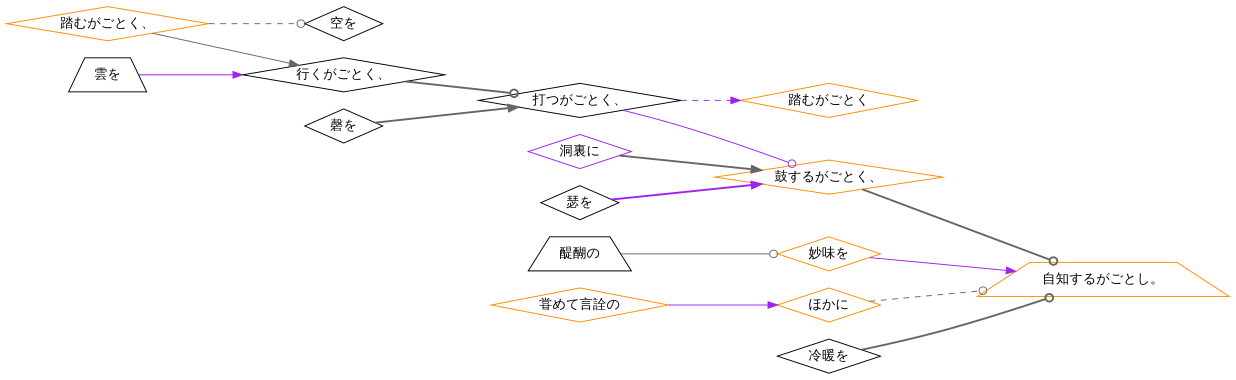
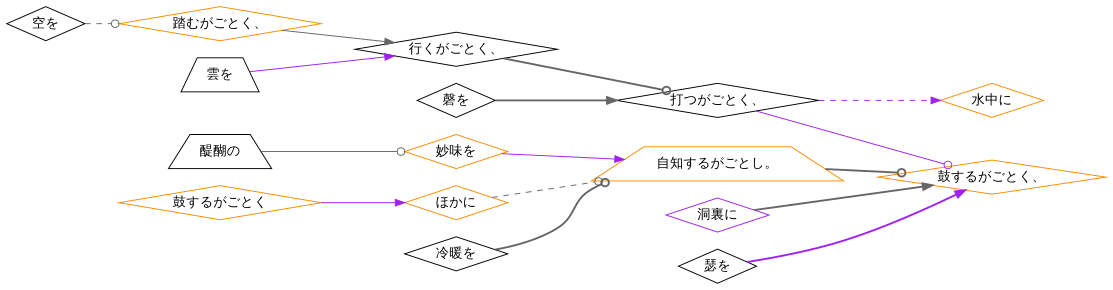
(253, 24) -> (98, 24)
(829, 100) -> (992, 100)
(956, 224) -> (861, 171)
(580, 305) -> (220, 203)
